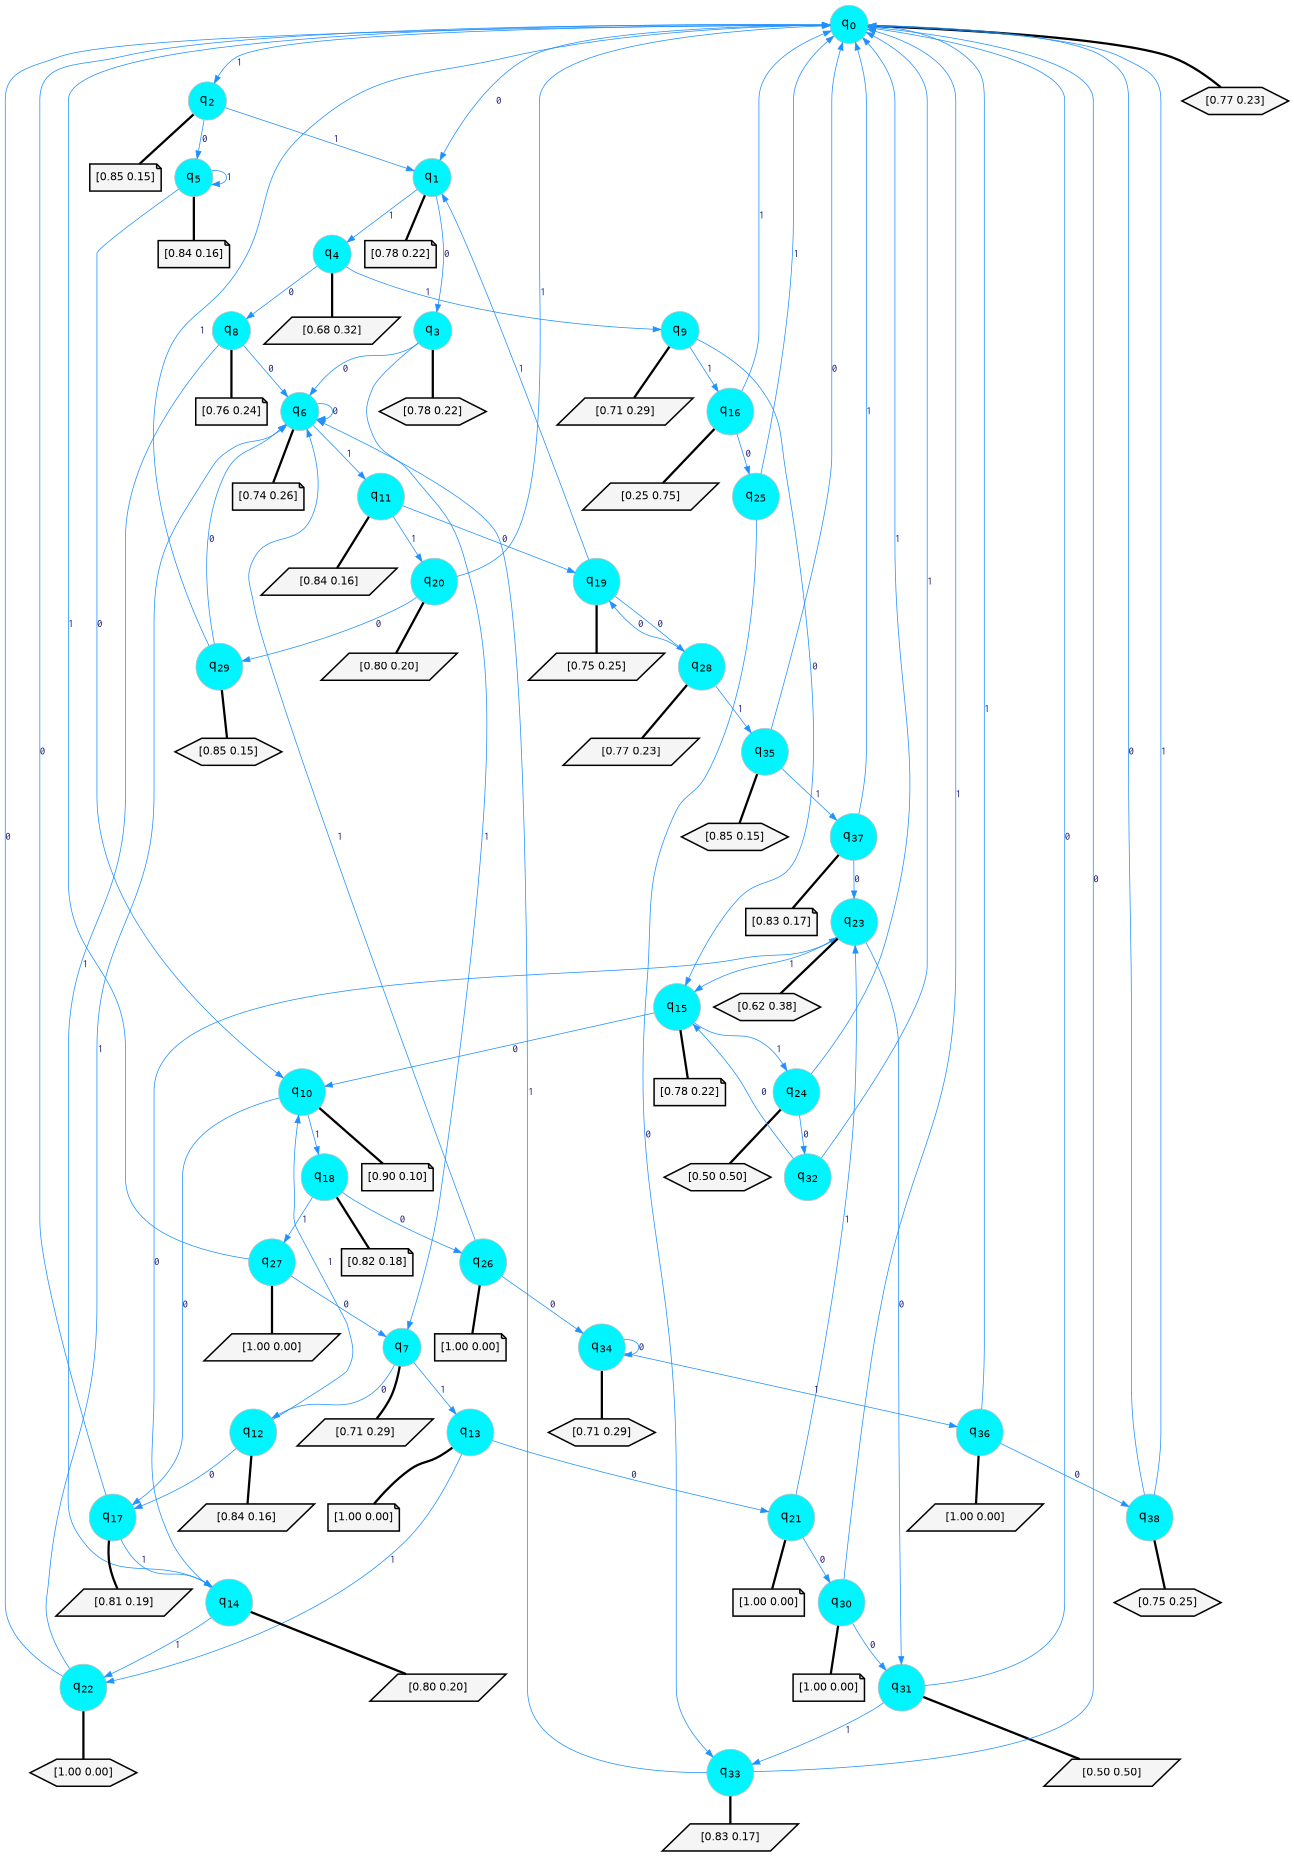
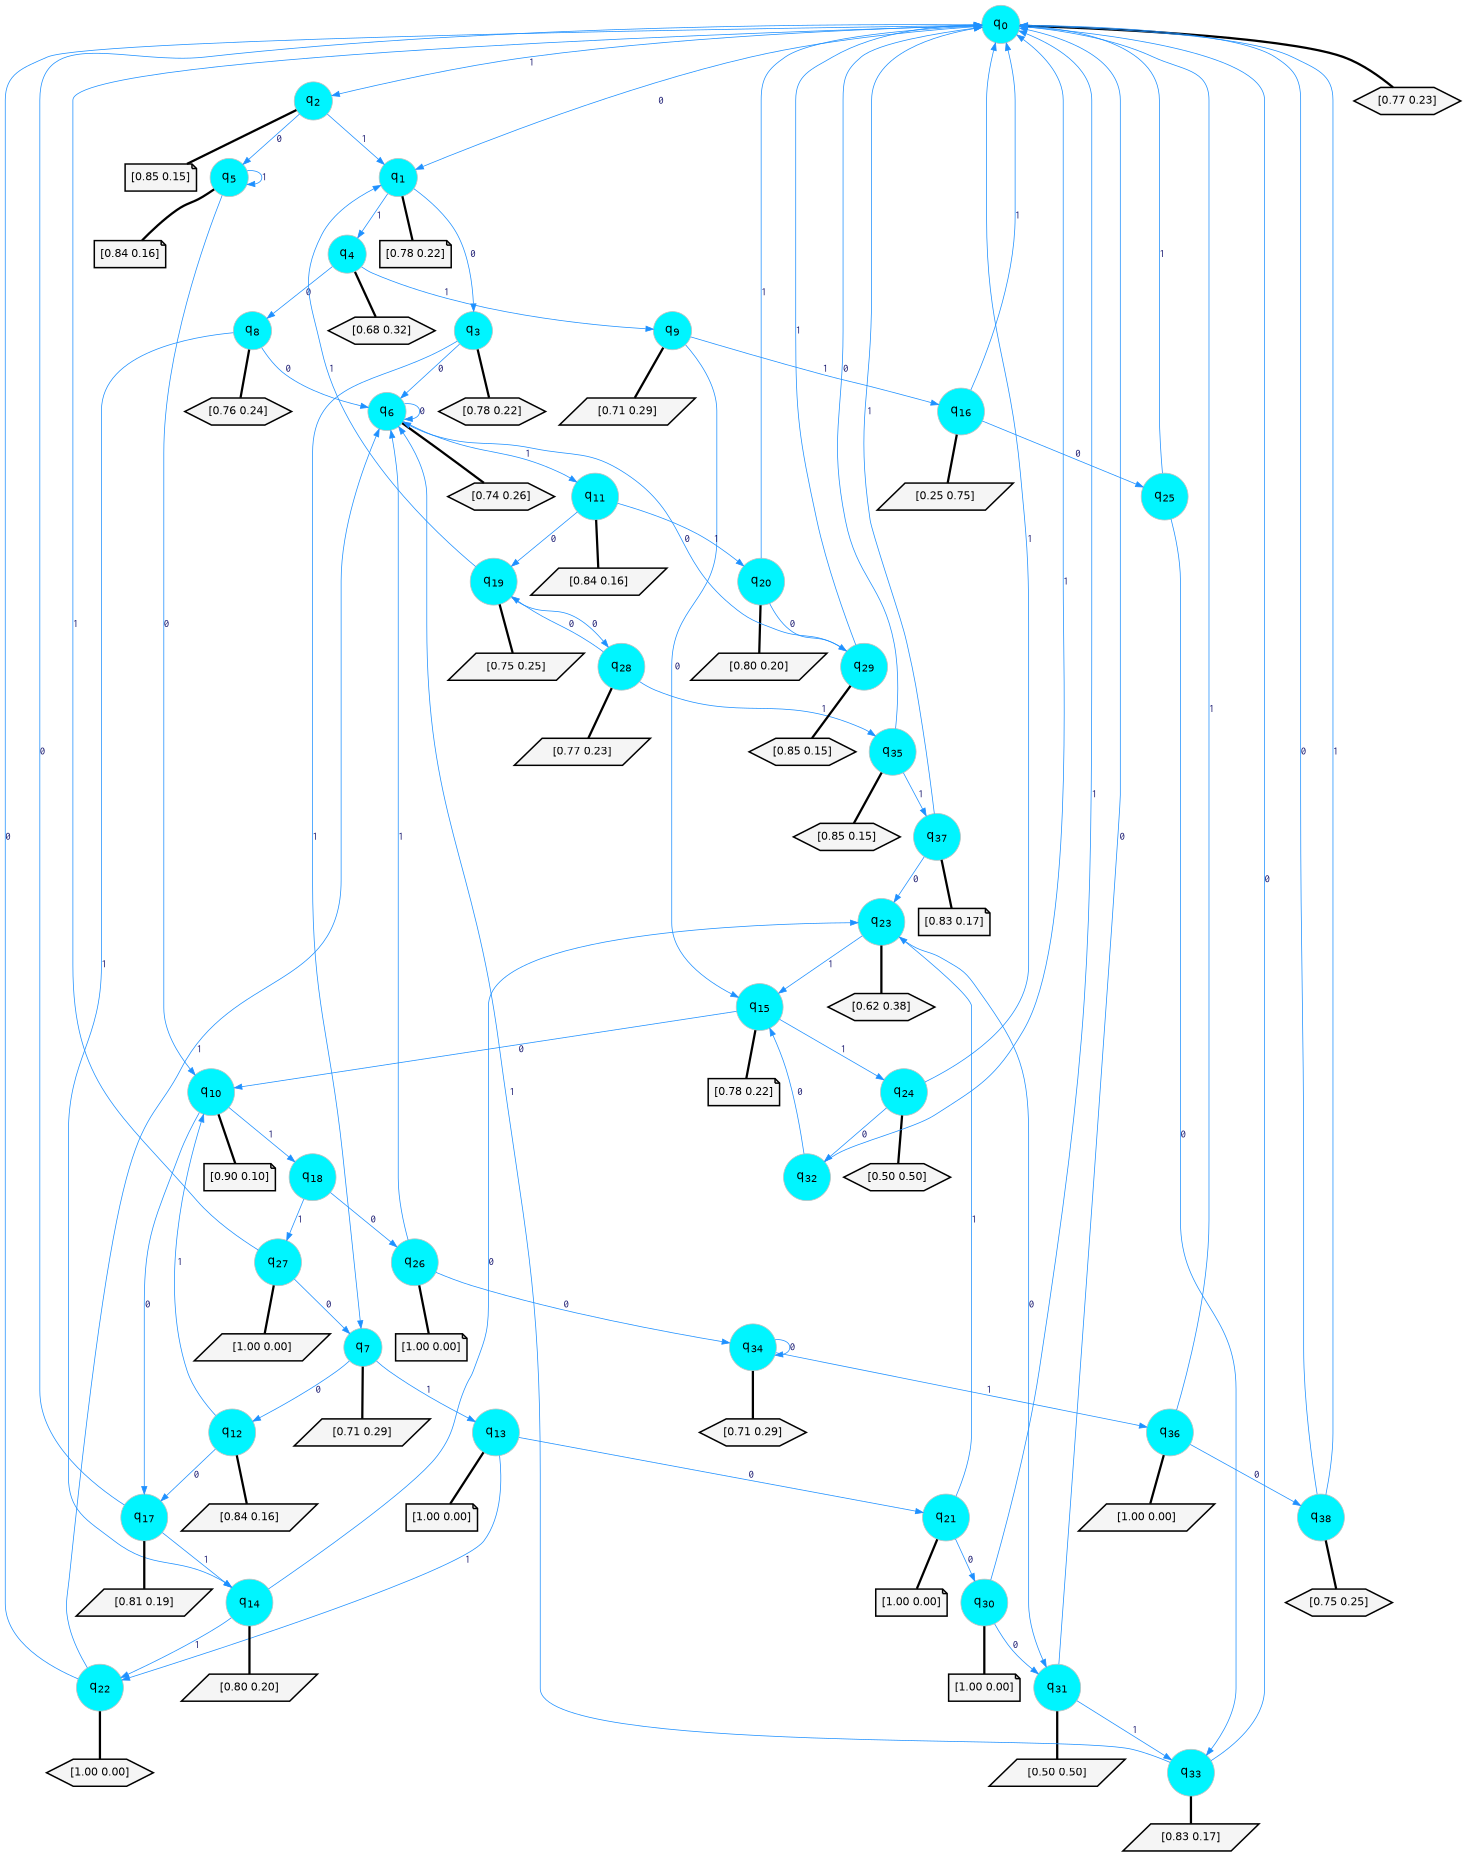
(332, 331) -> (382, 331)
(231, 412) -> (238, 412)
(268, 497) -> (501, 497)
(377, 1262) -> none
